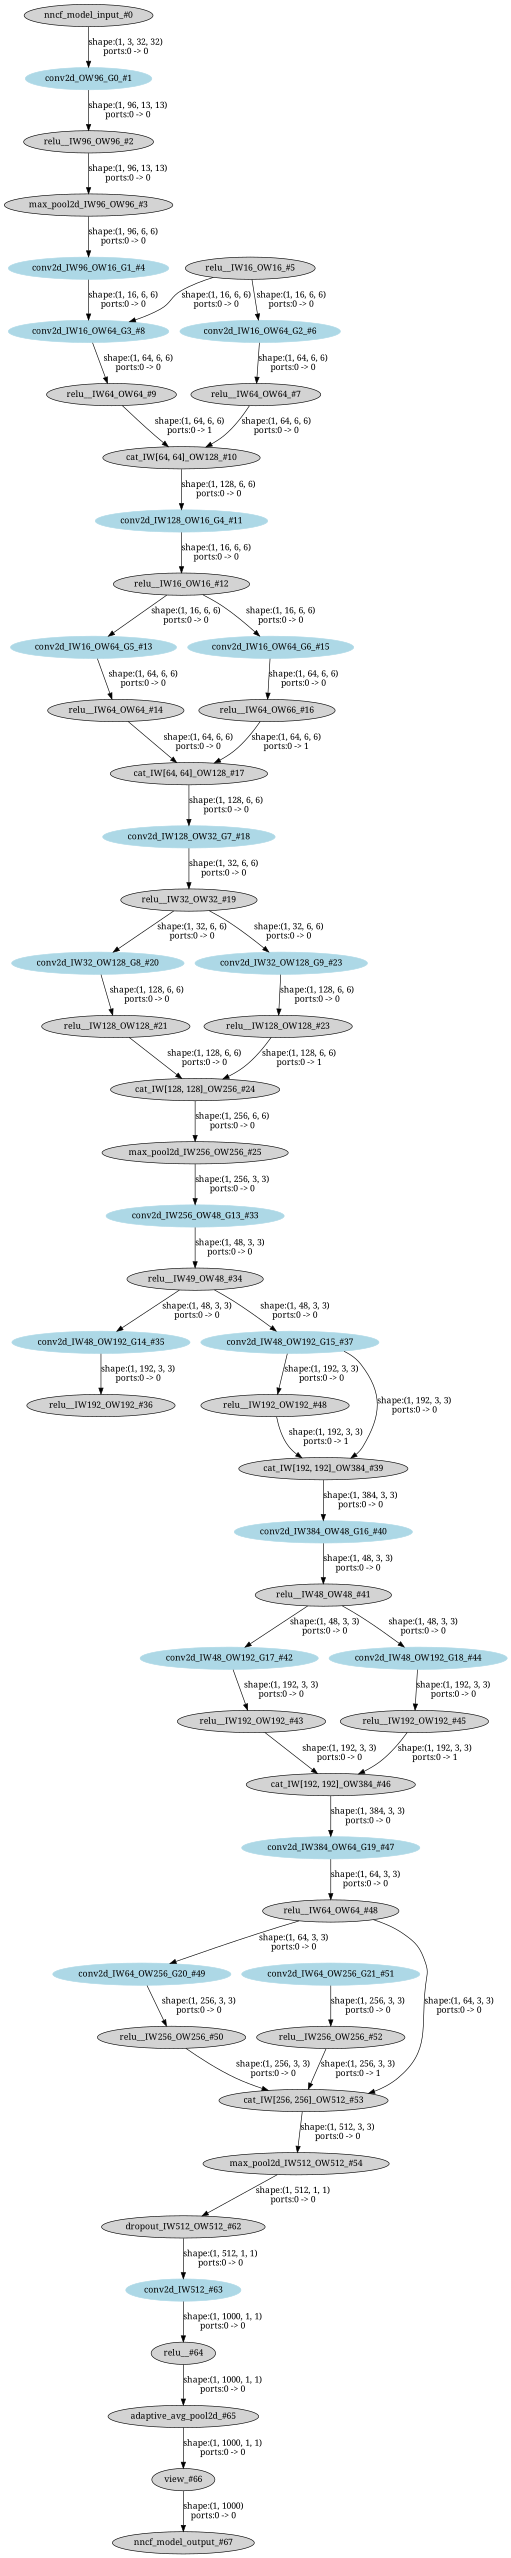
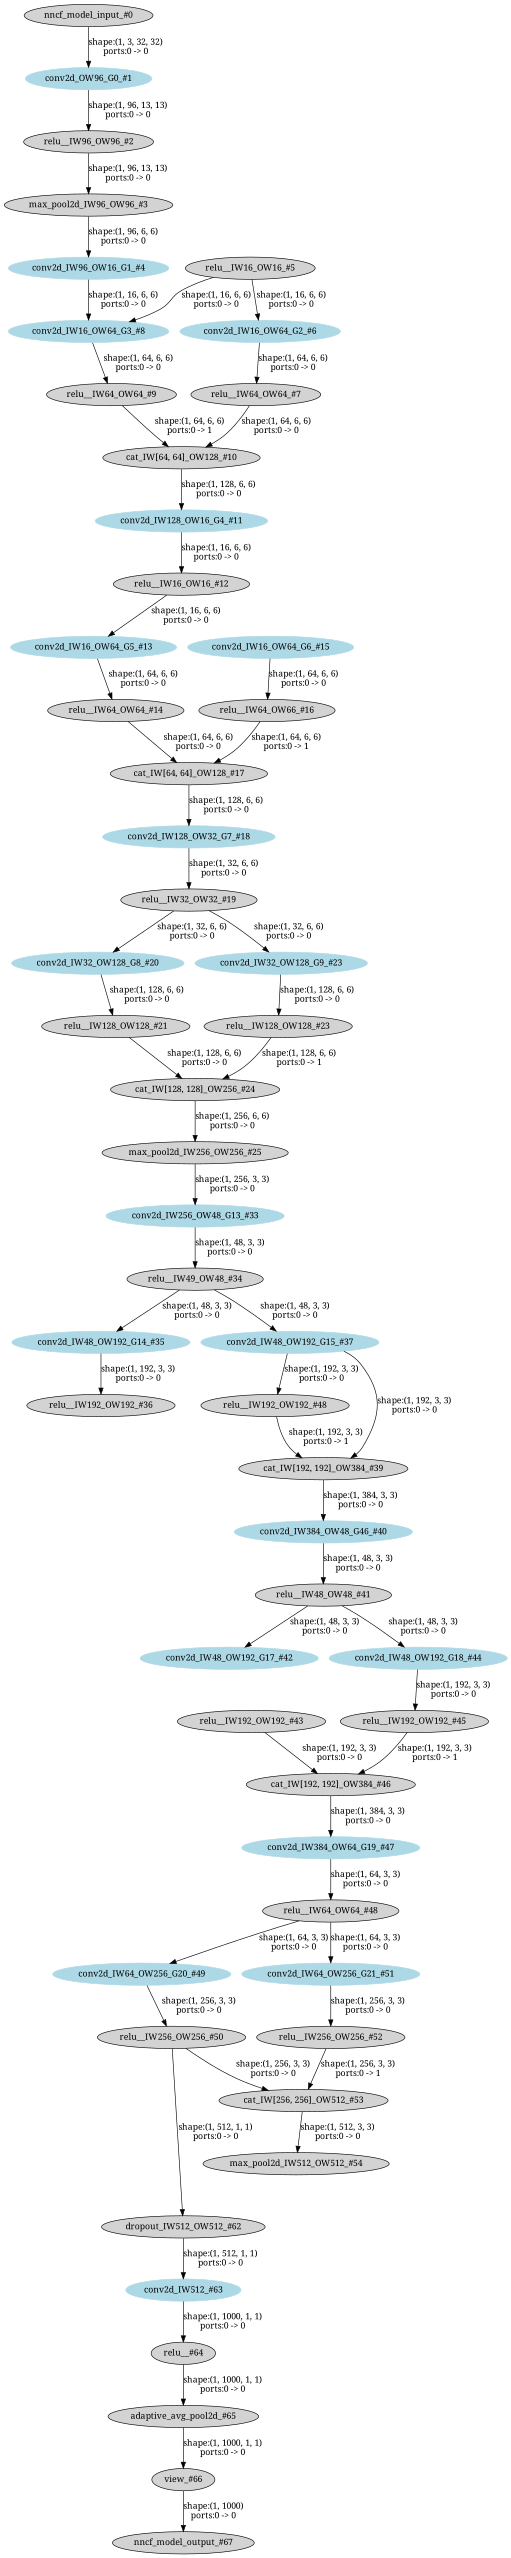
(230, 612) -> none
(323, 1532) -> (323, 1532)
(239, 1687) -> none
(424, 2002) -> (331, 1939)
(242, 2194) -> (177, 2129)
